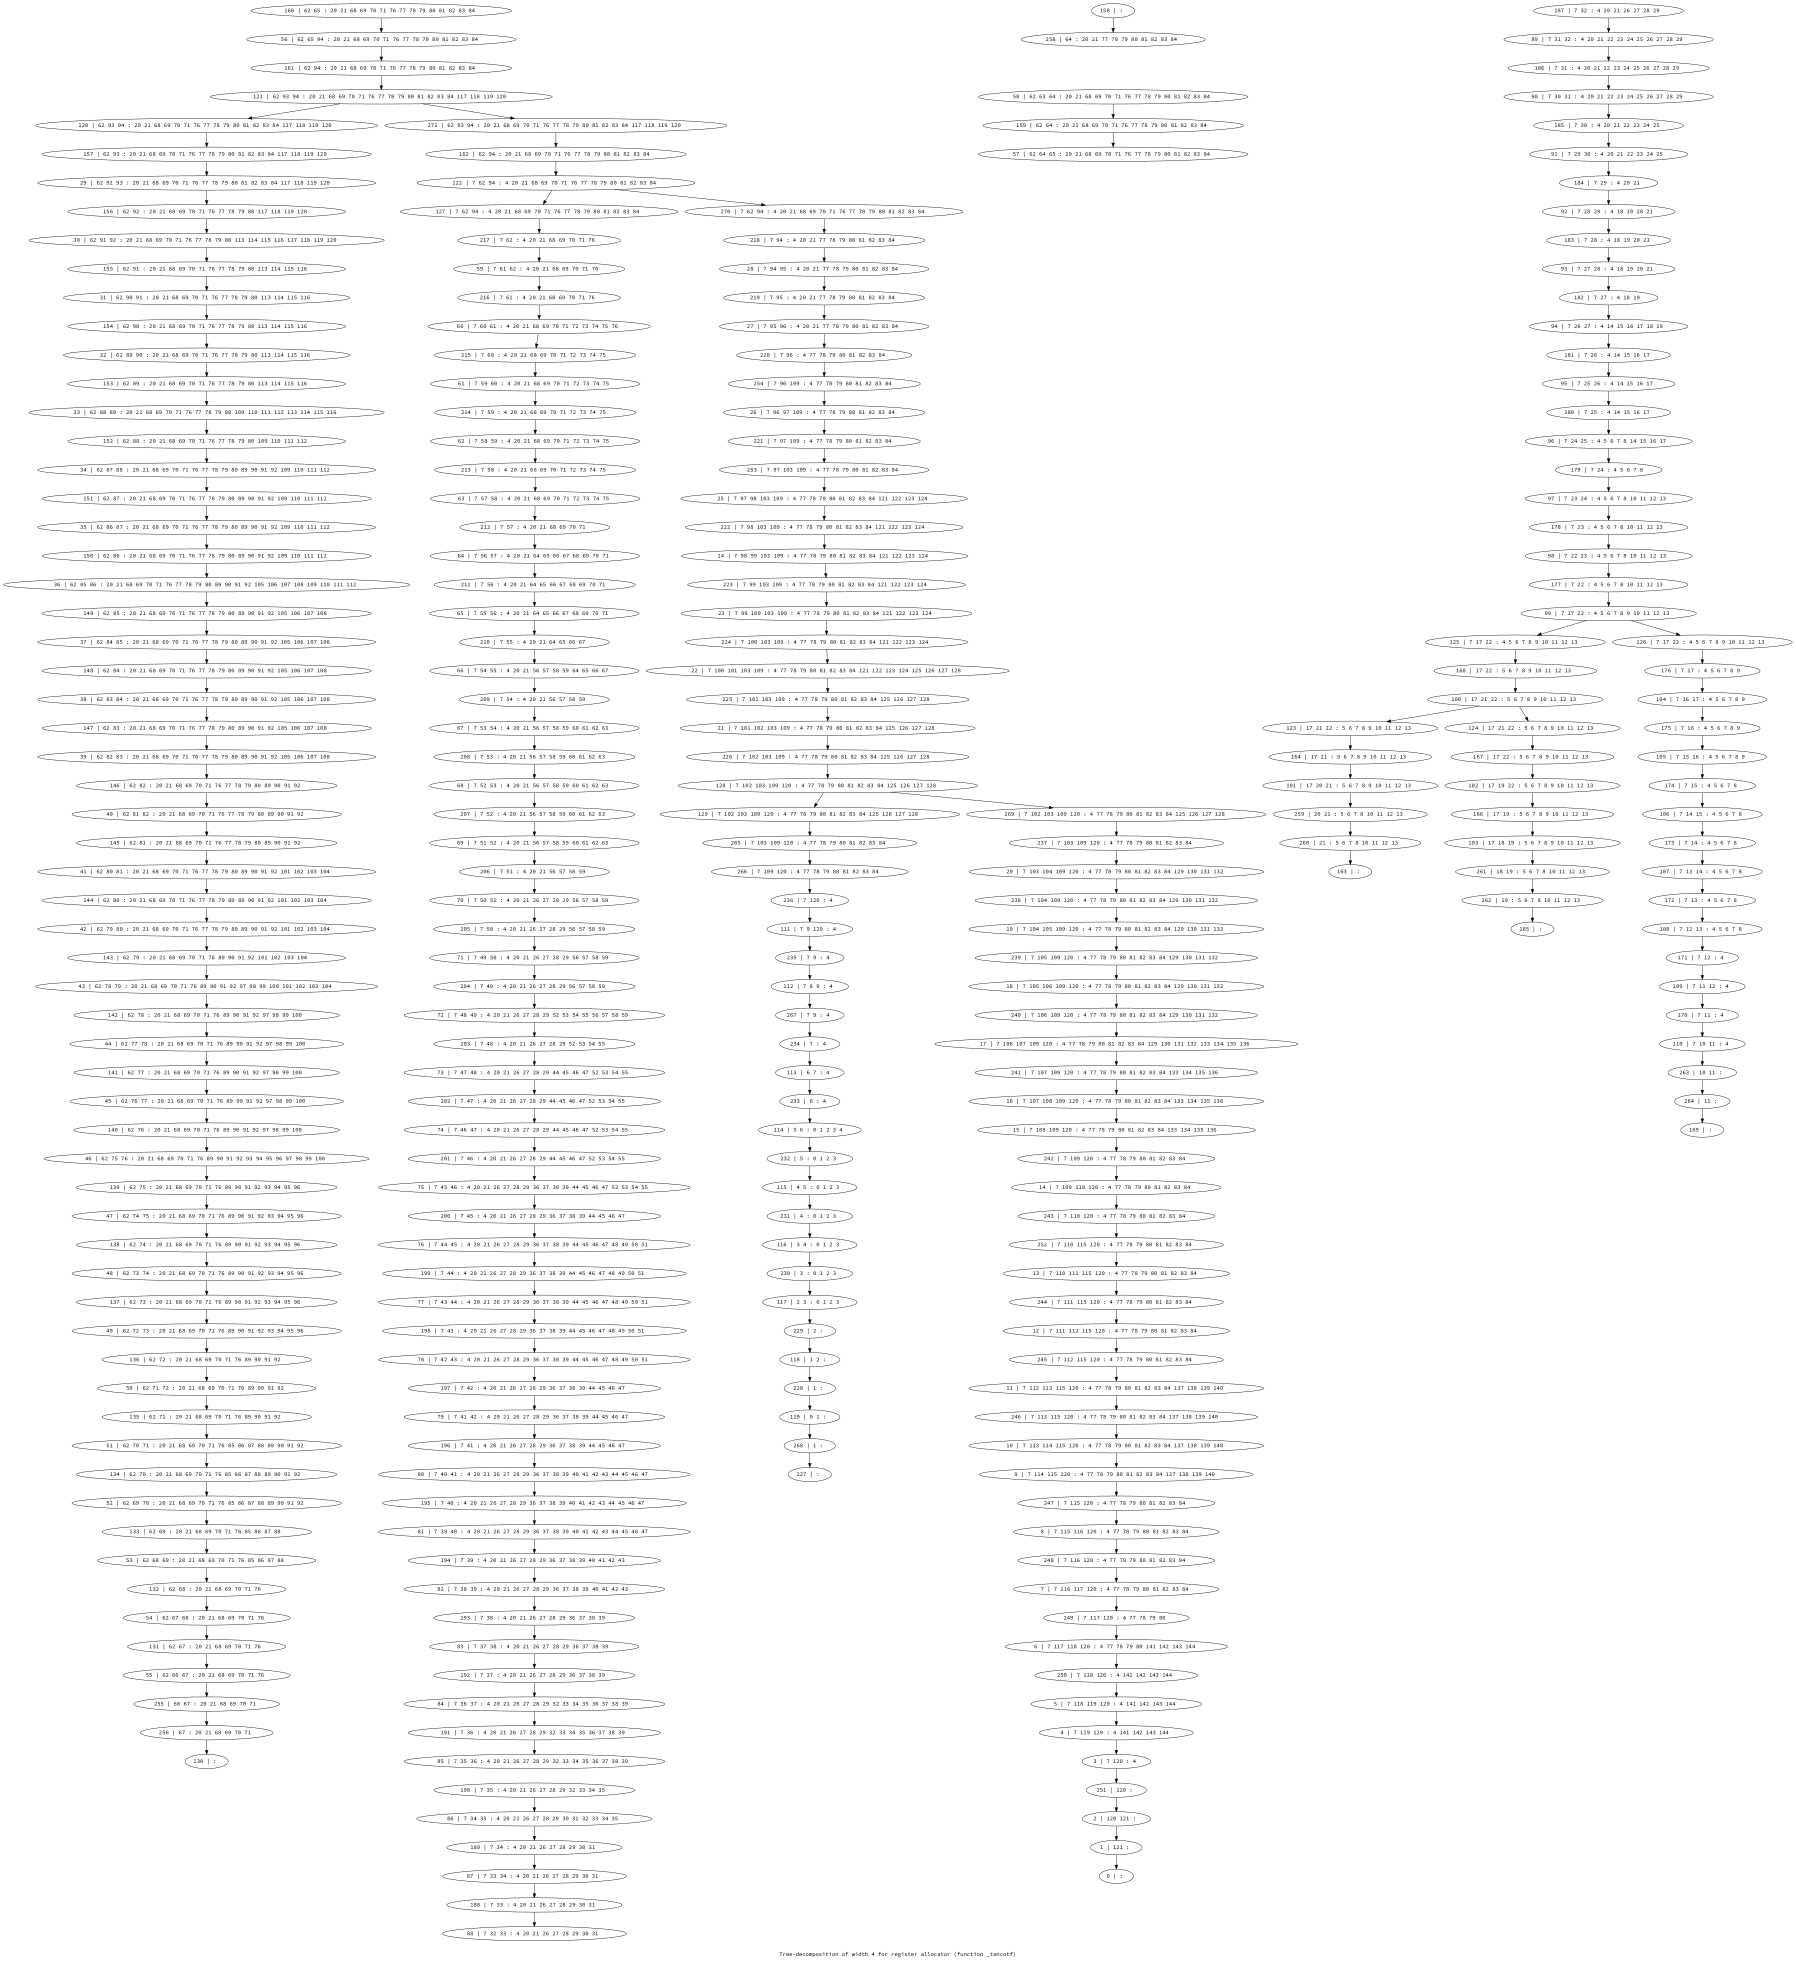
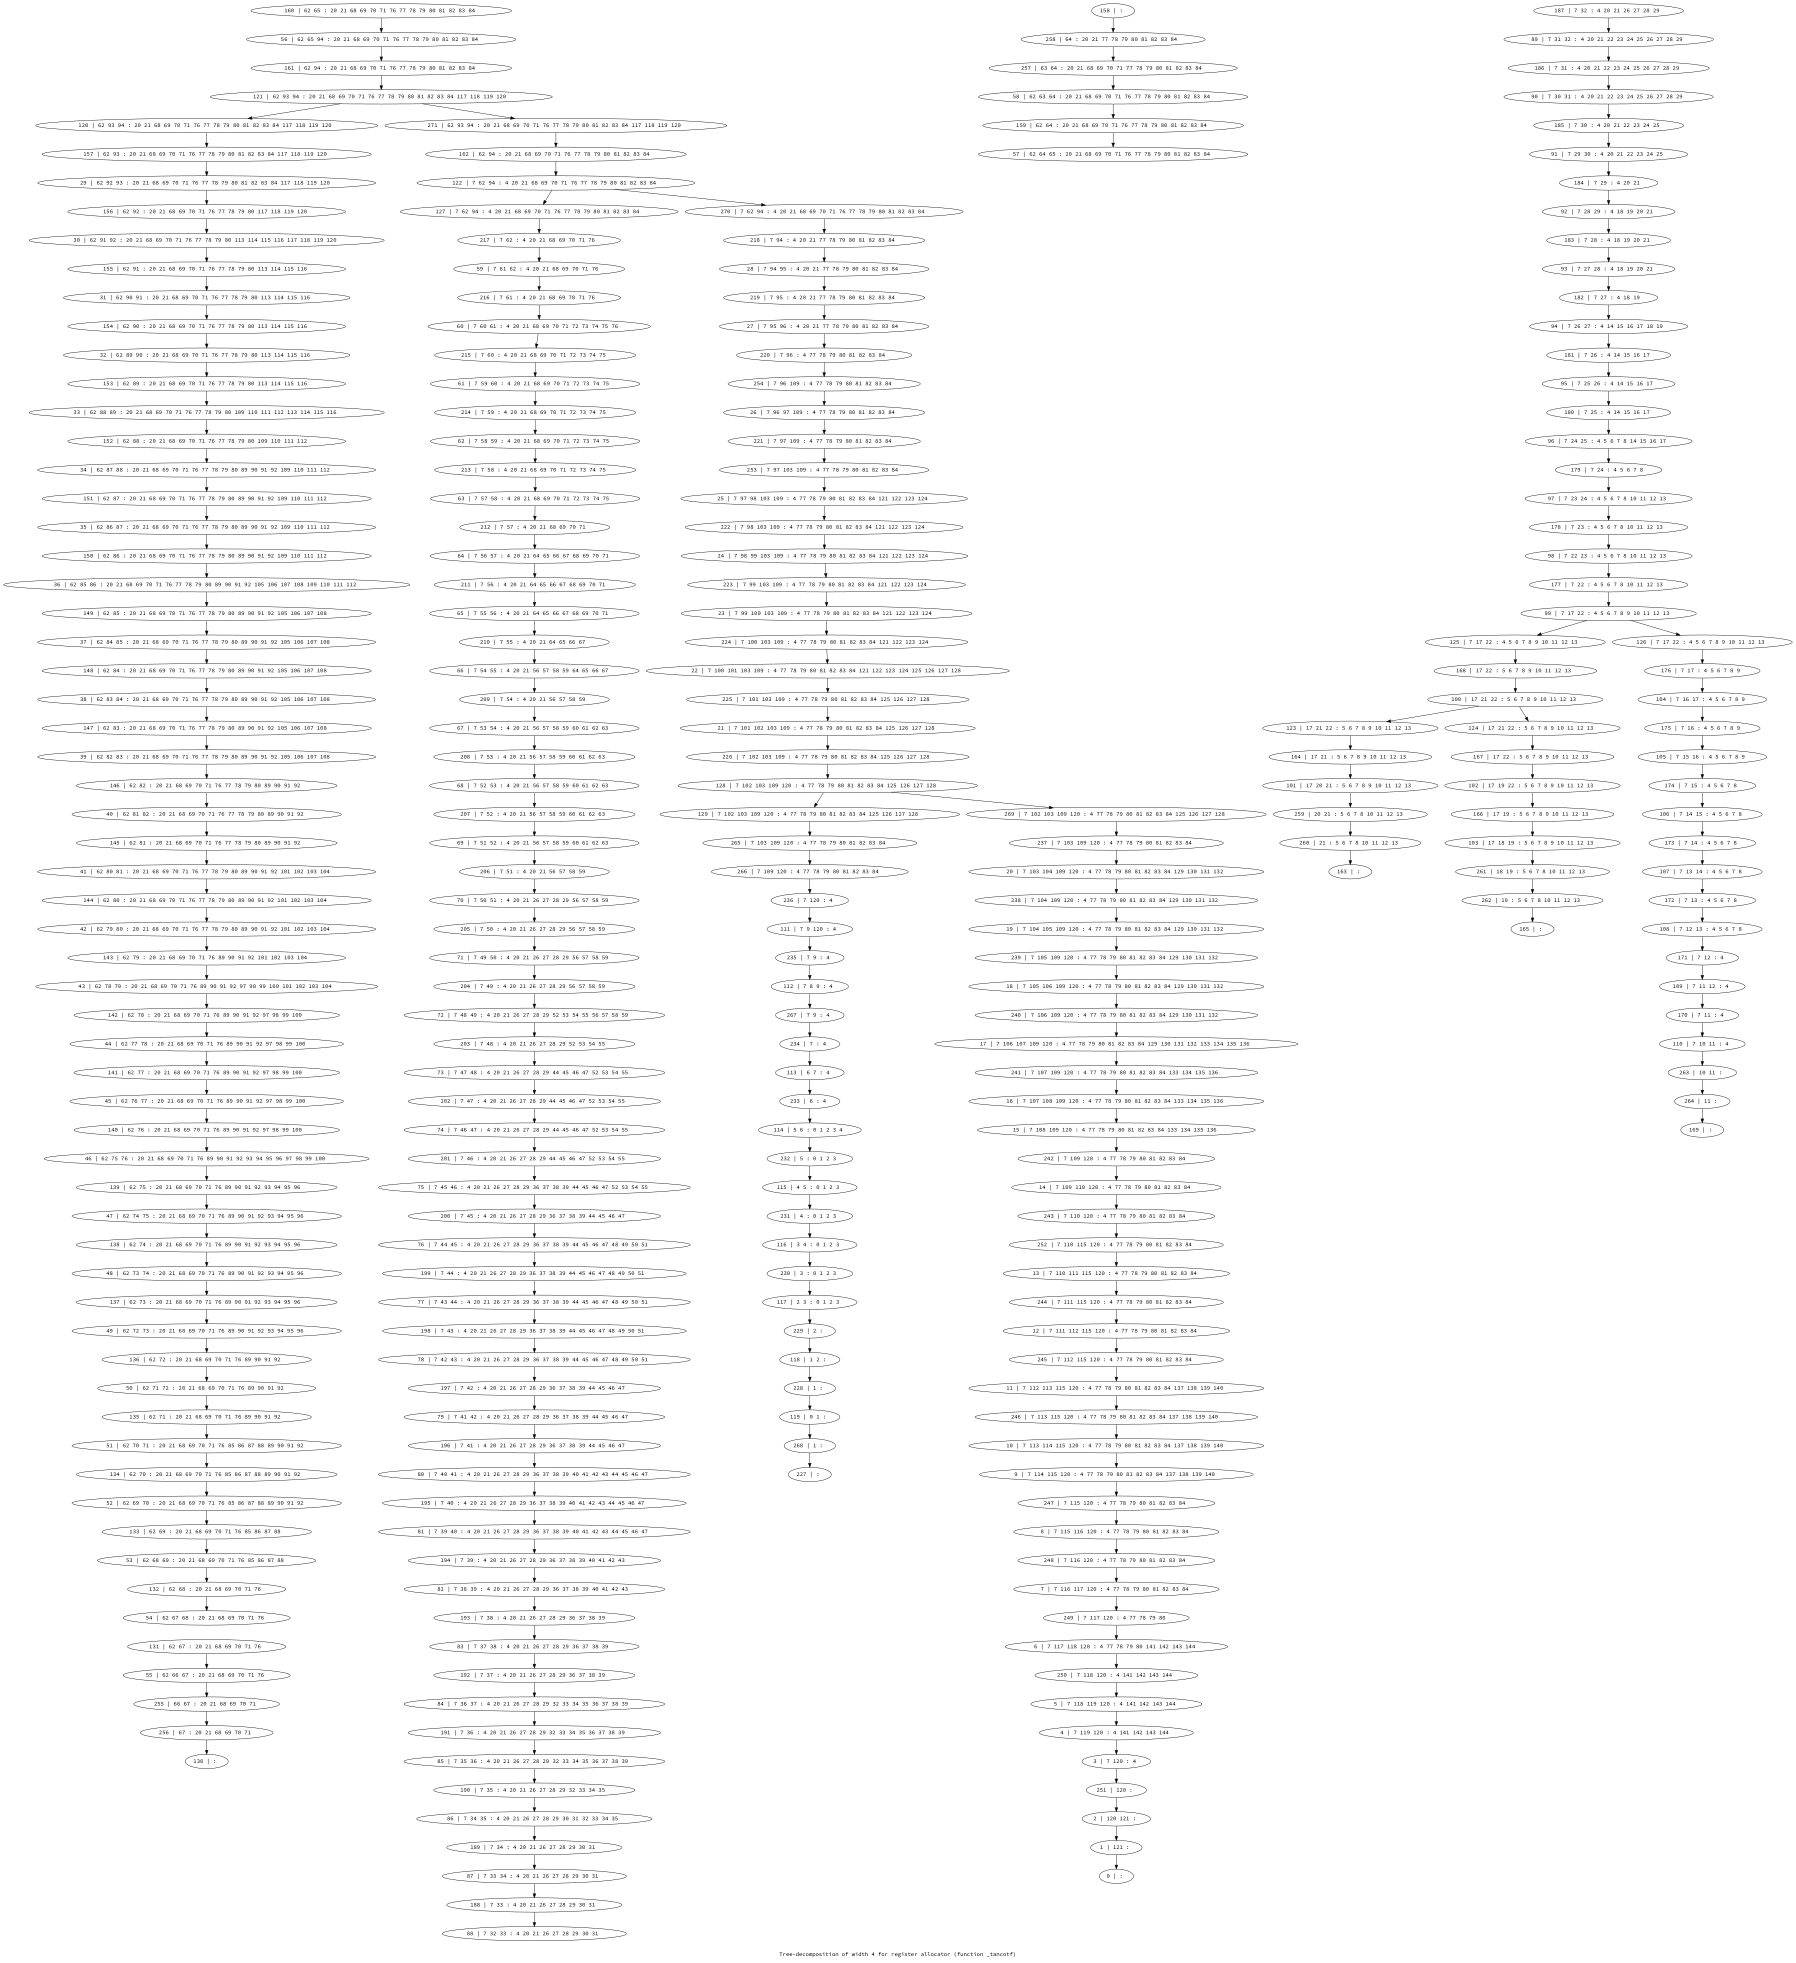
none -> (1113, 68)
(207, 1630) -> none
none -> (534, 1774)
